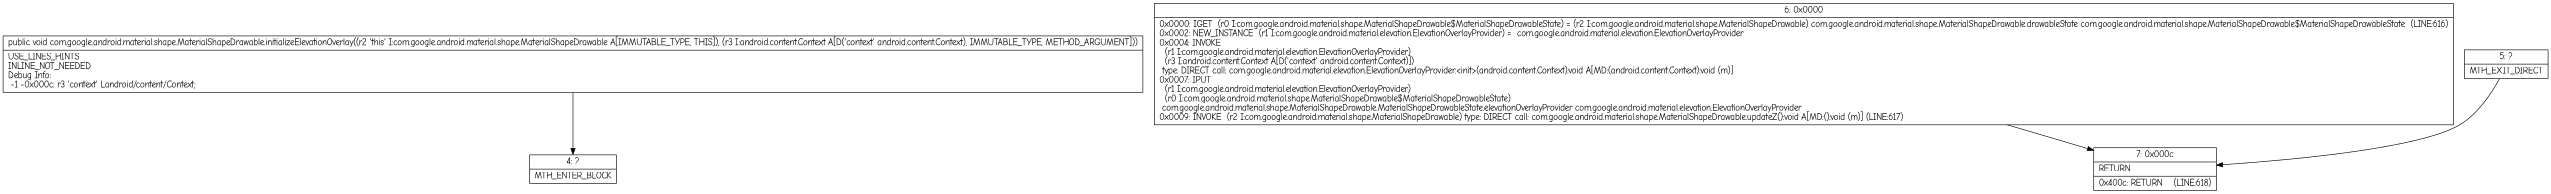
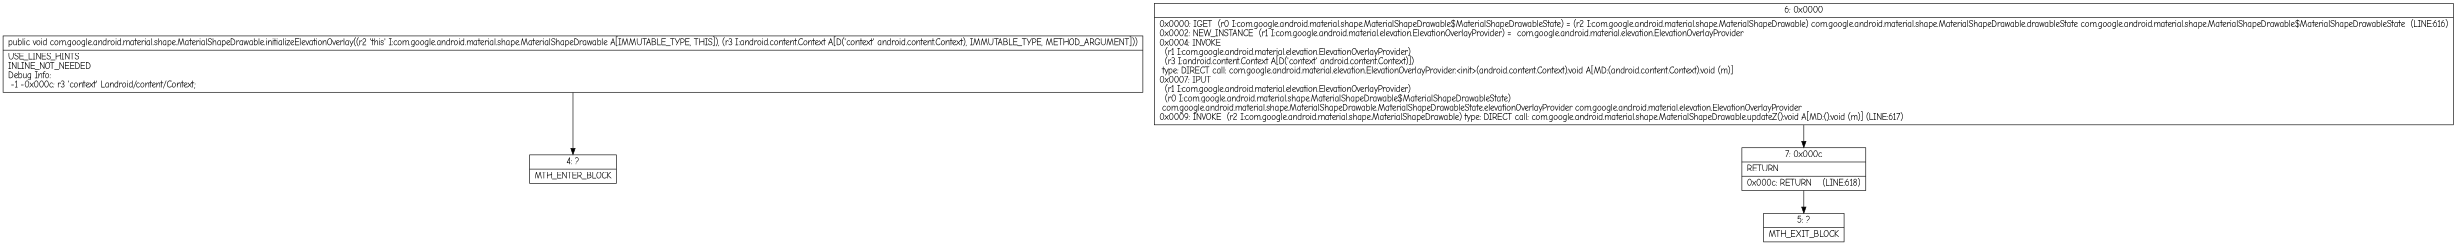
(2506, 71) -> (1804, 234)
(2373, 148) -> (1804, 199)
(2155, 183) -> (1804, 183)
